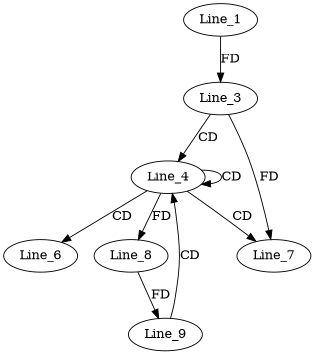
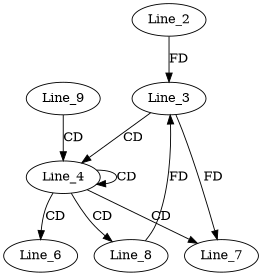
(221, 20) -> (169, 20)
(162, 217) -> (102, 217)
(146, 291) -> (167, 185)
